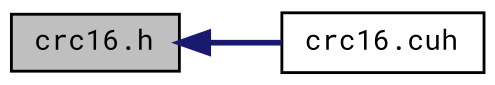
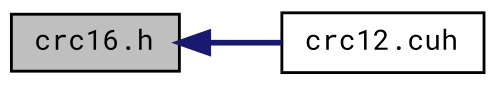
(383, 43) -> (383, 43)
